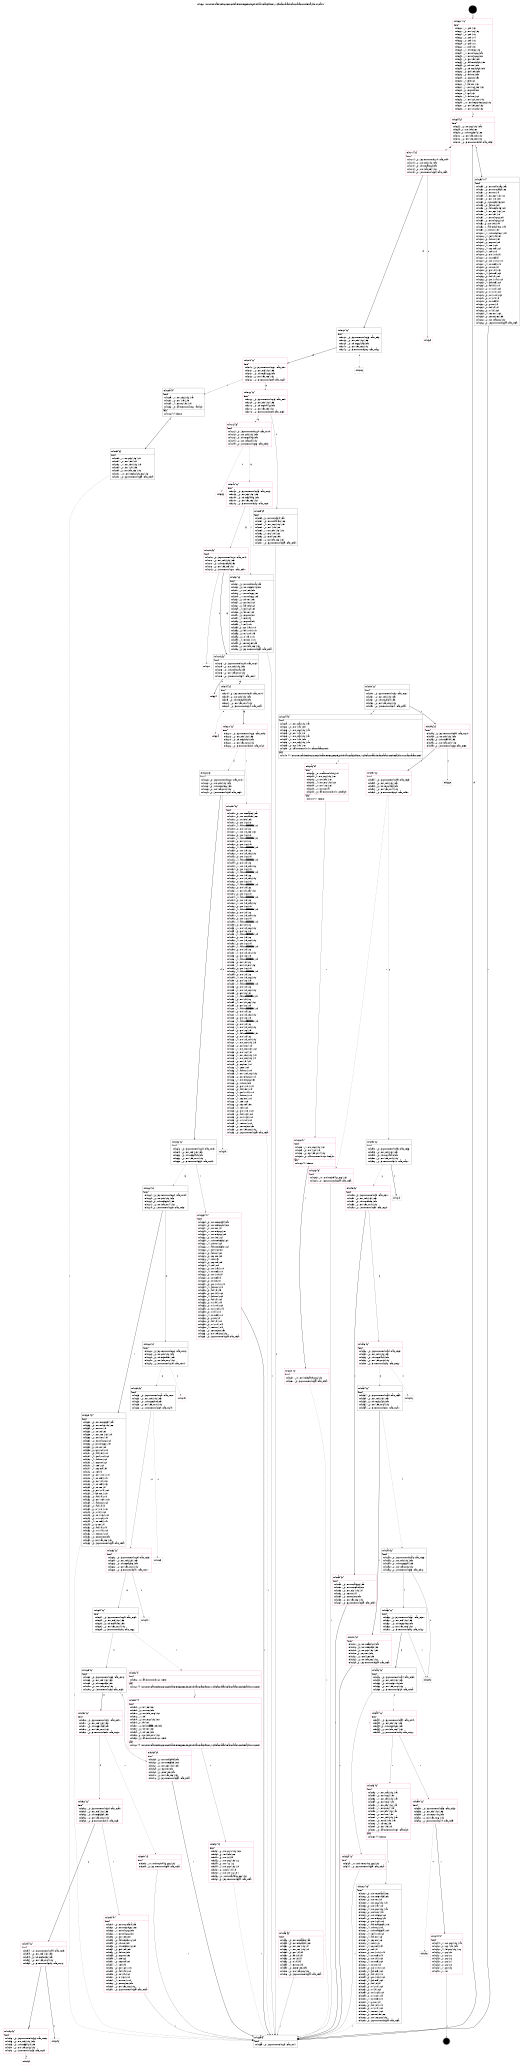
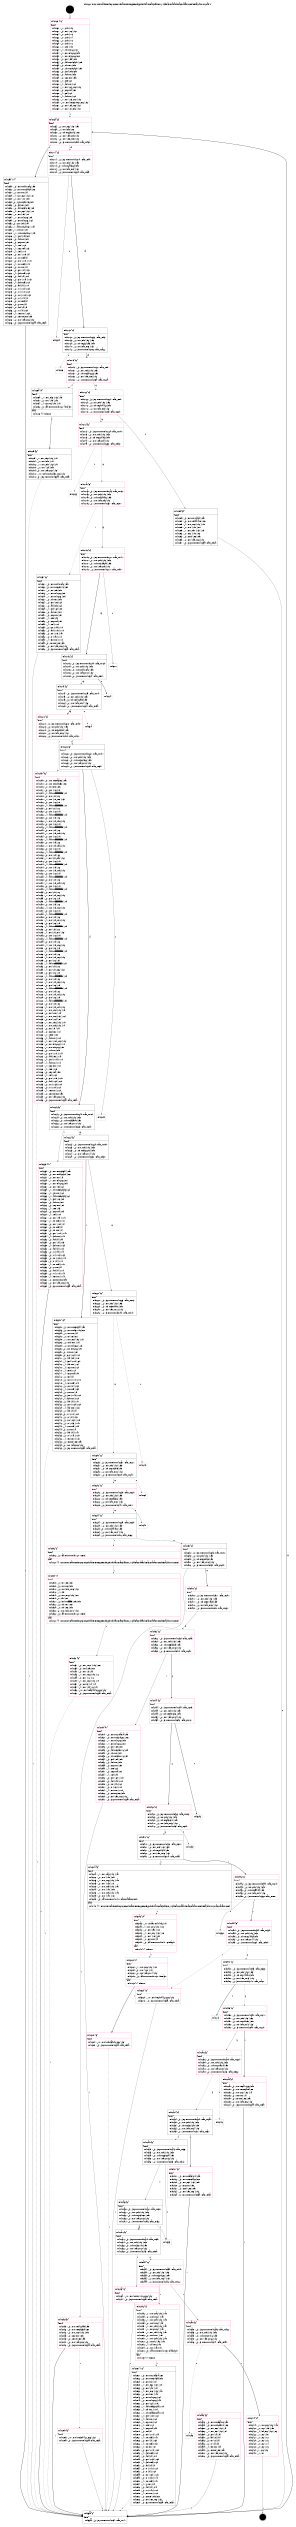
(130, 1794) -> (80, 2388)
none -> (165, 1832)
